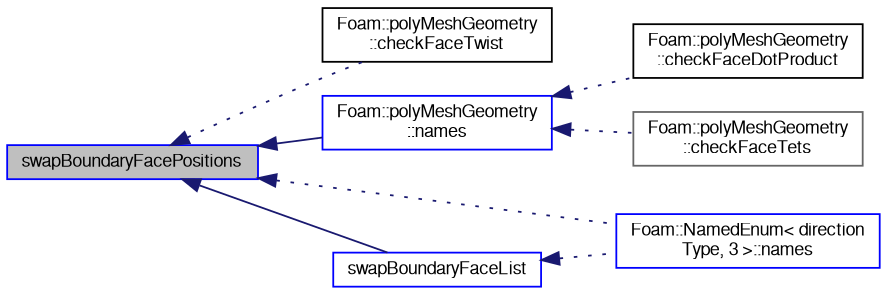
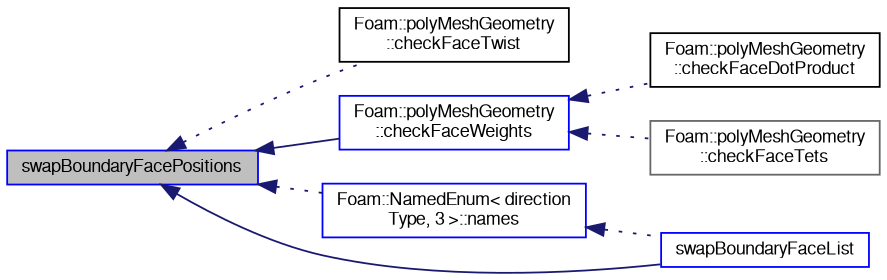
(437, 123) -> (454, 123)
(588, 256) -> (633, 233)
